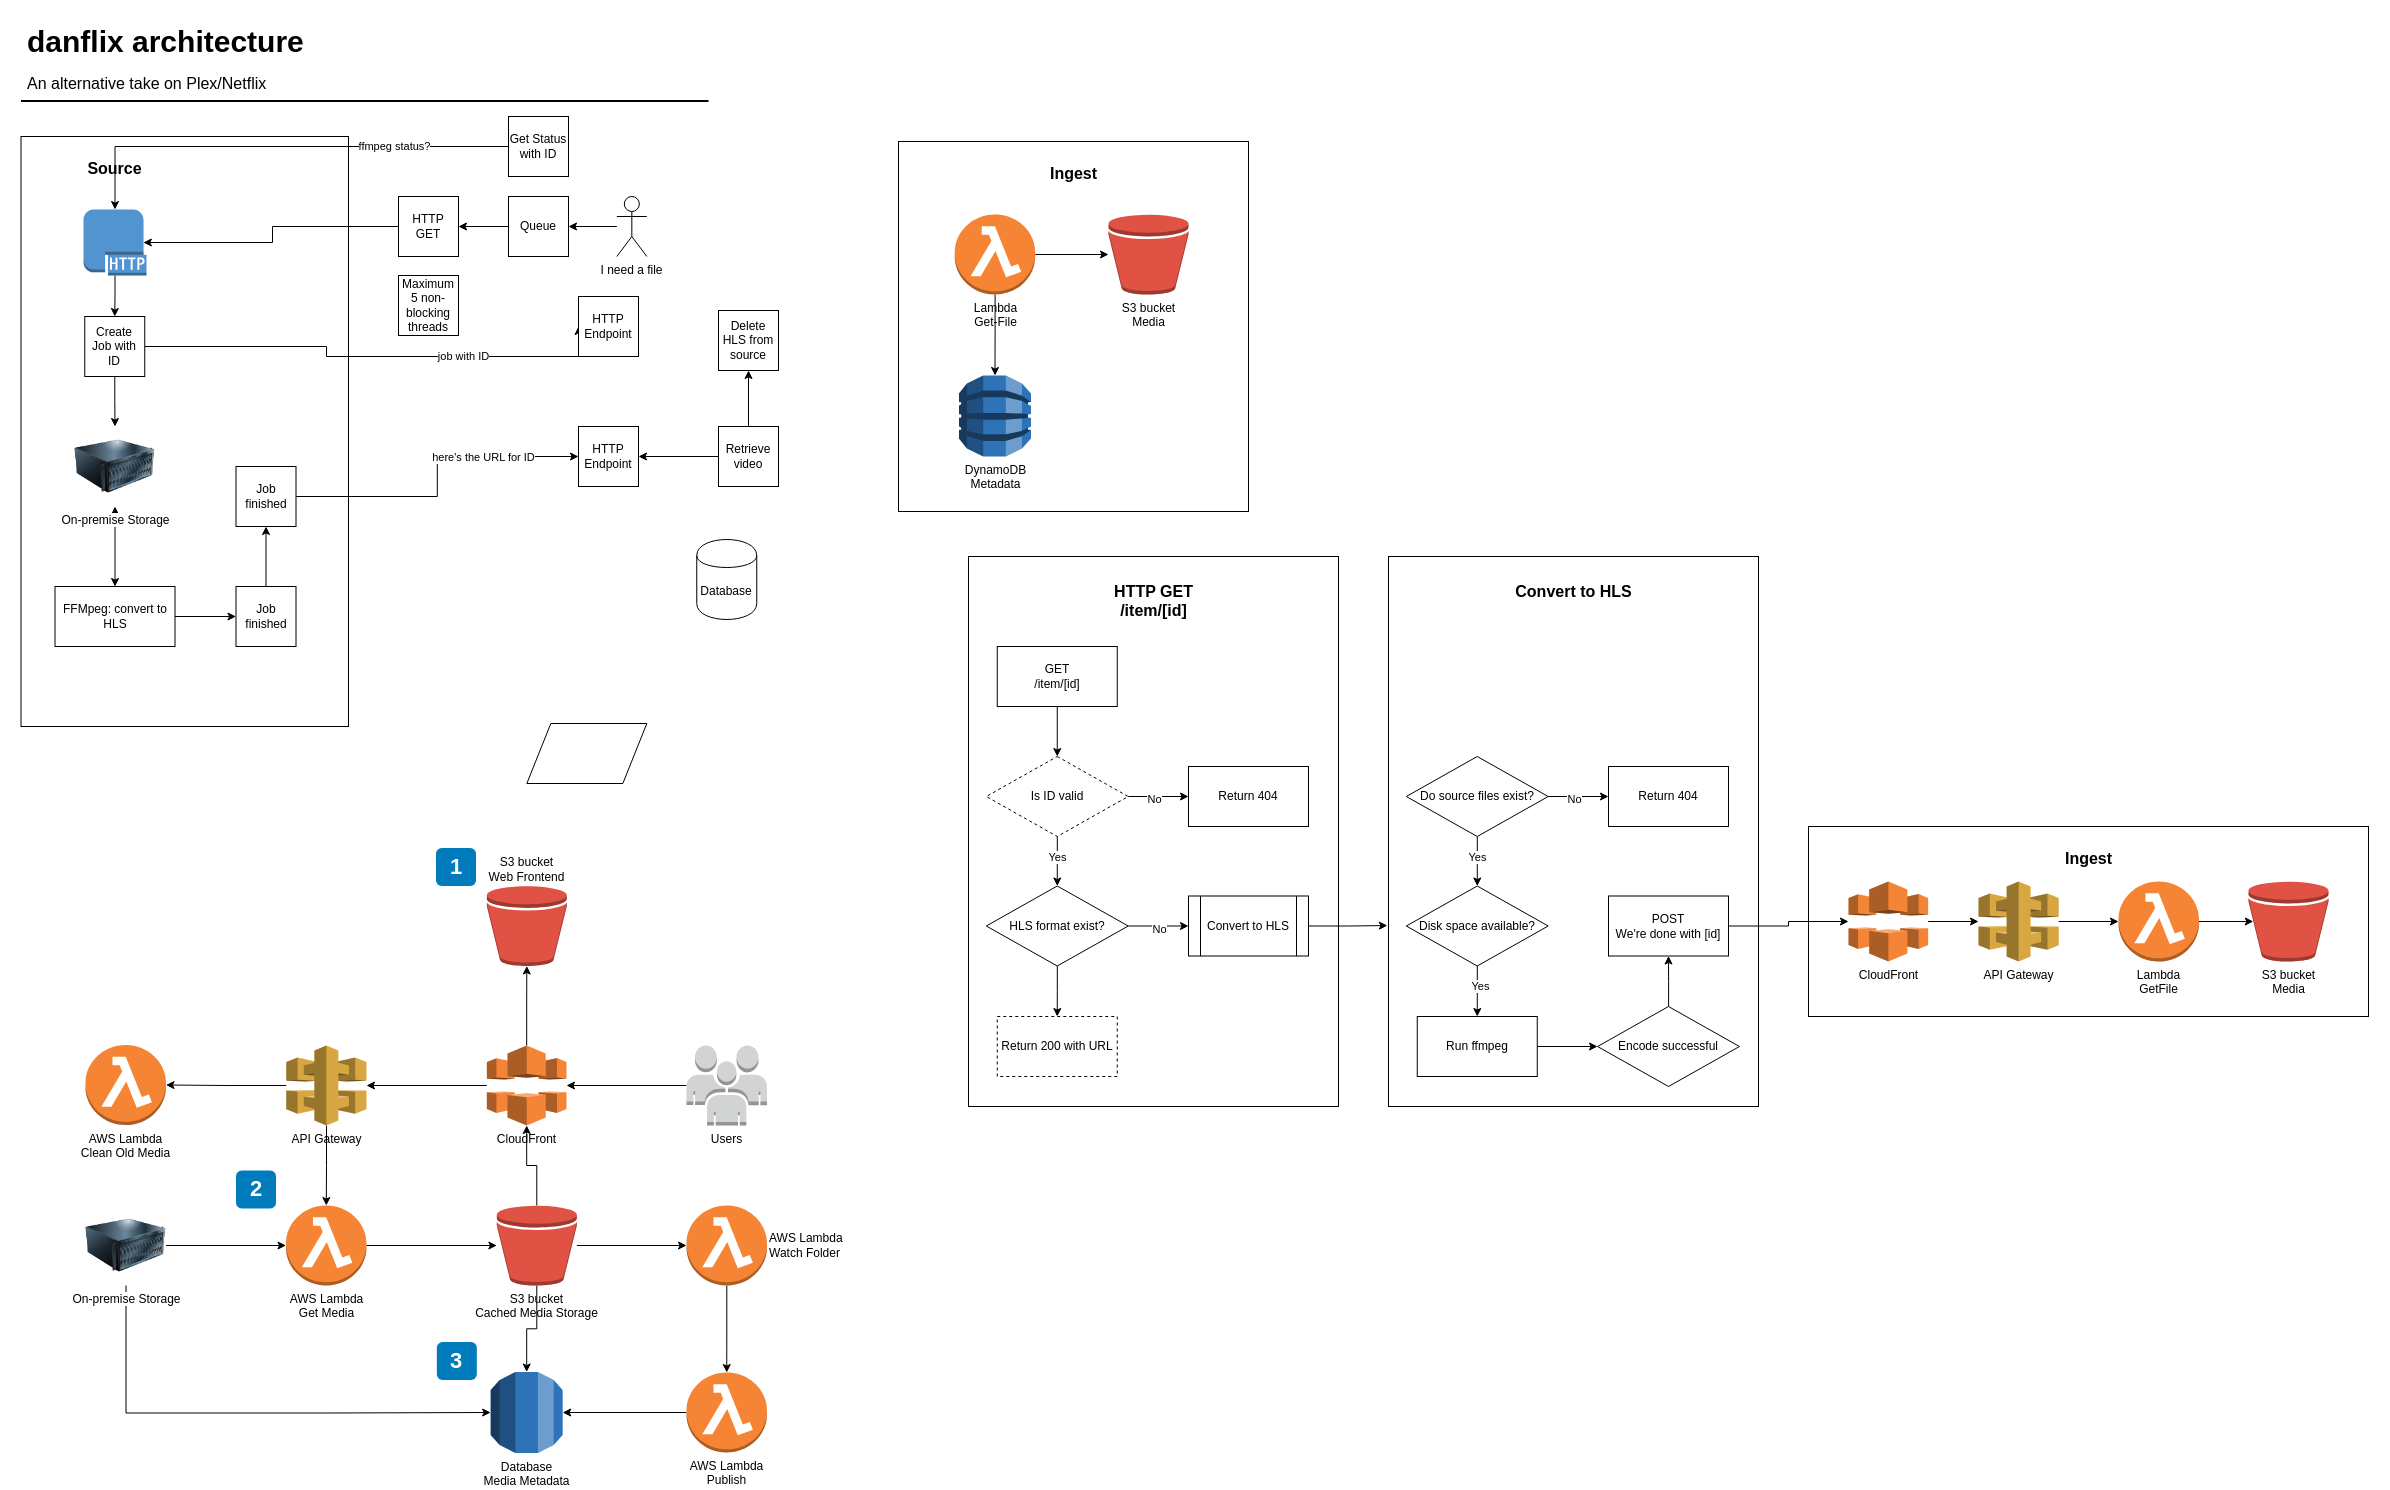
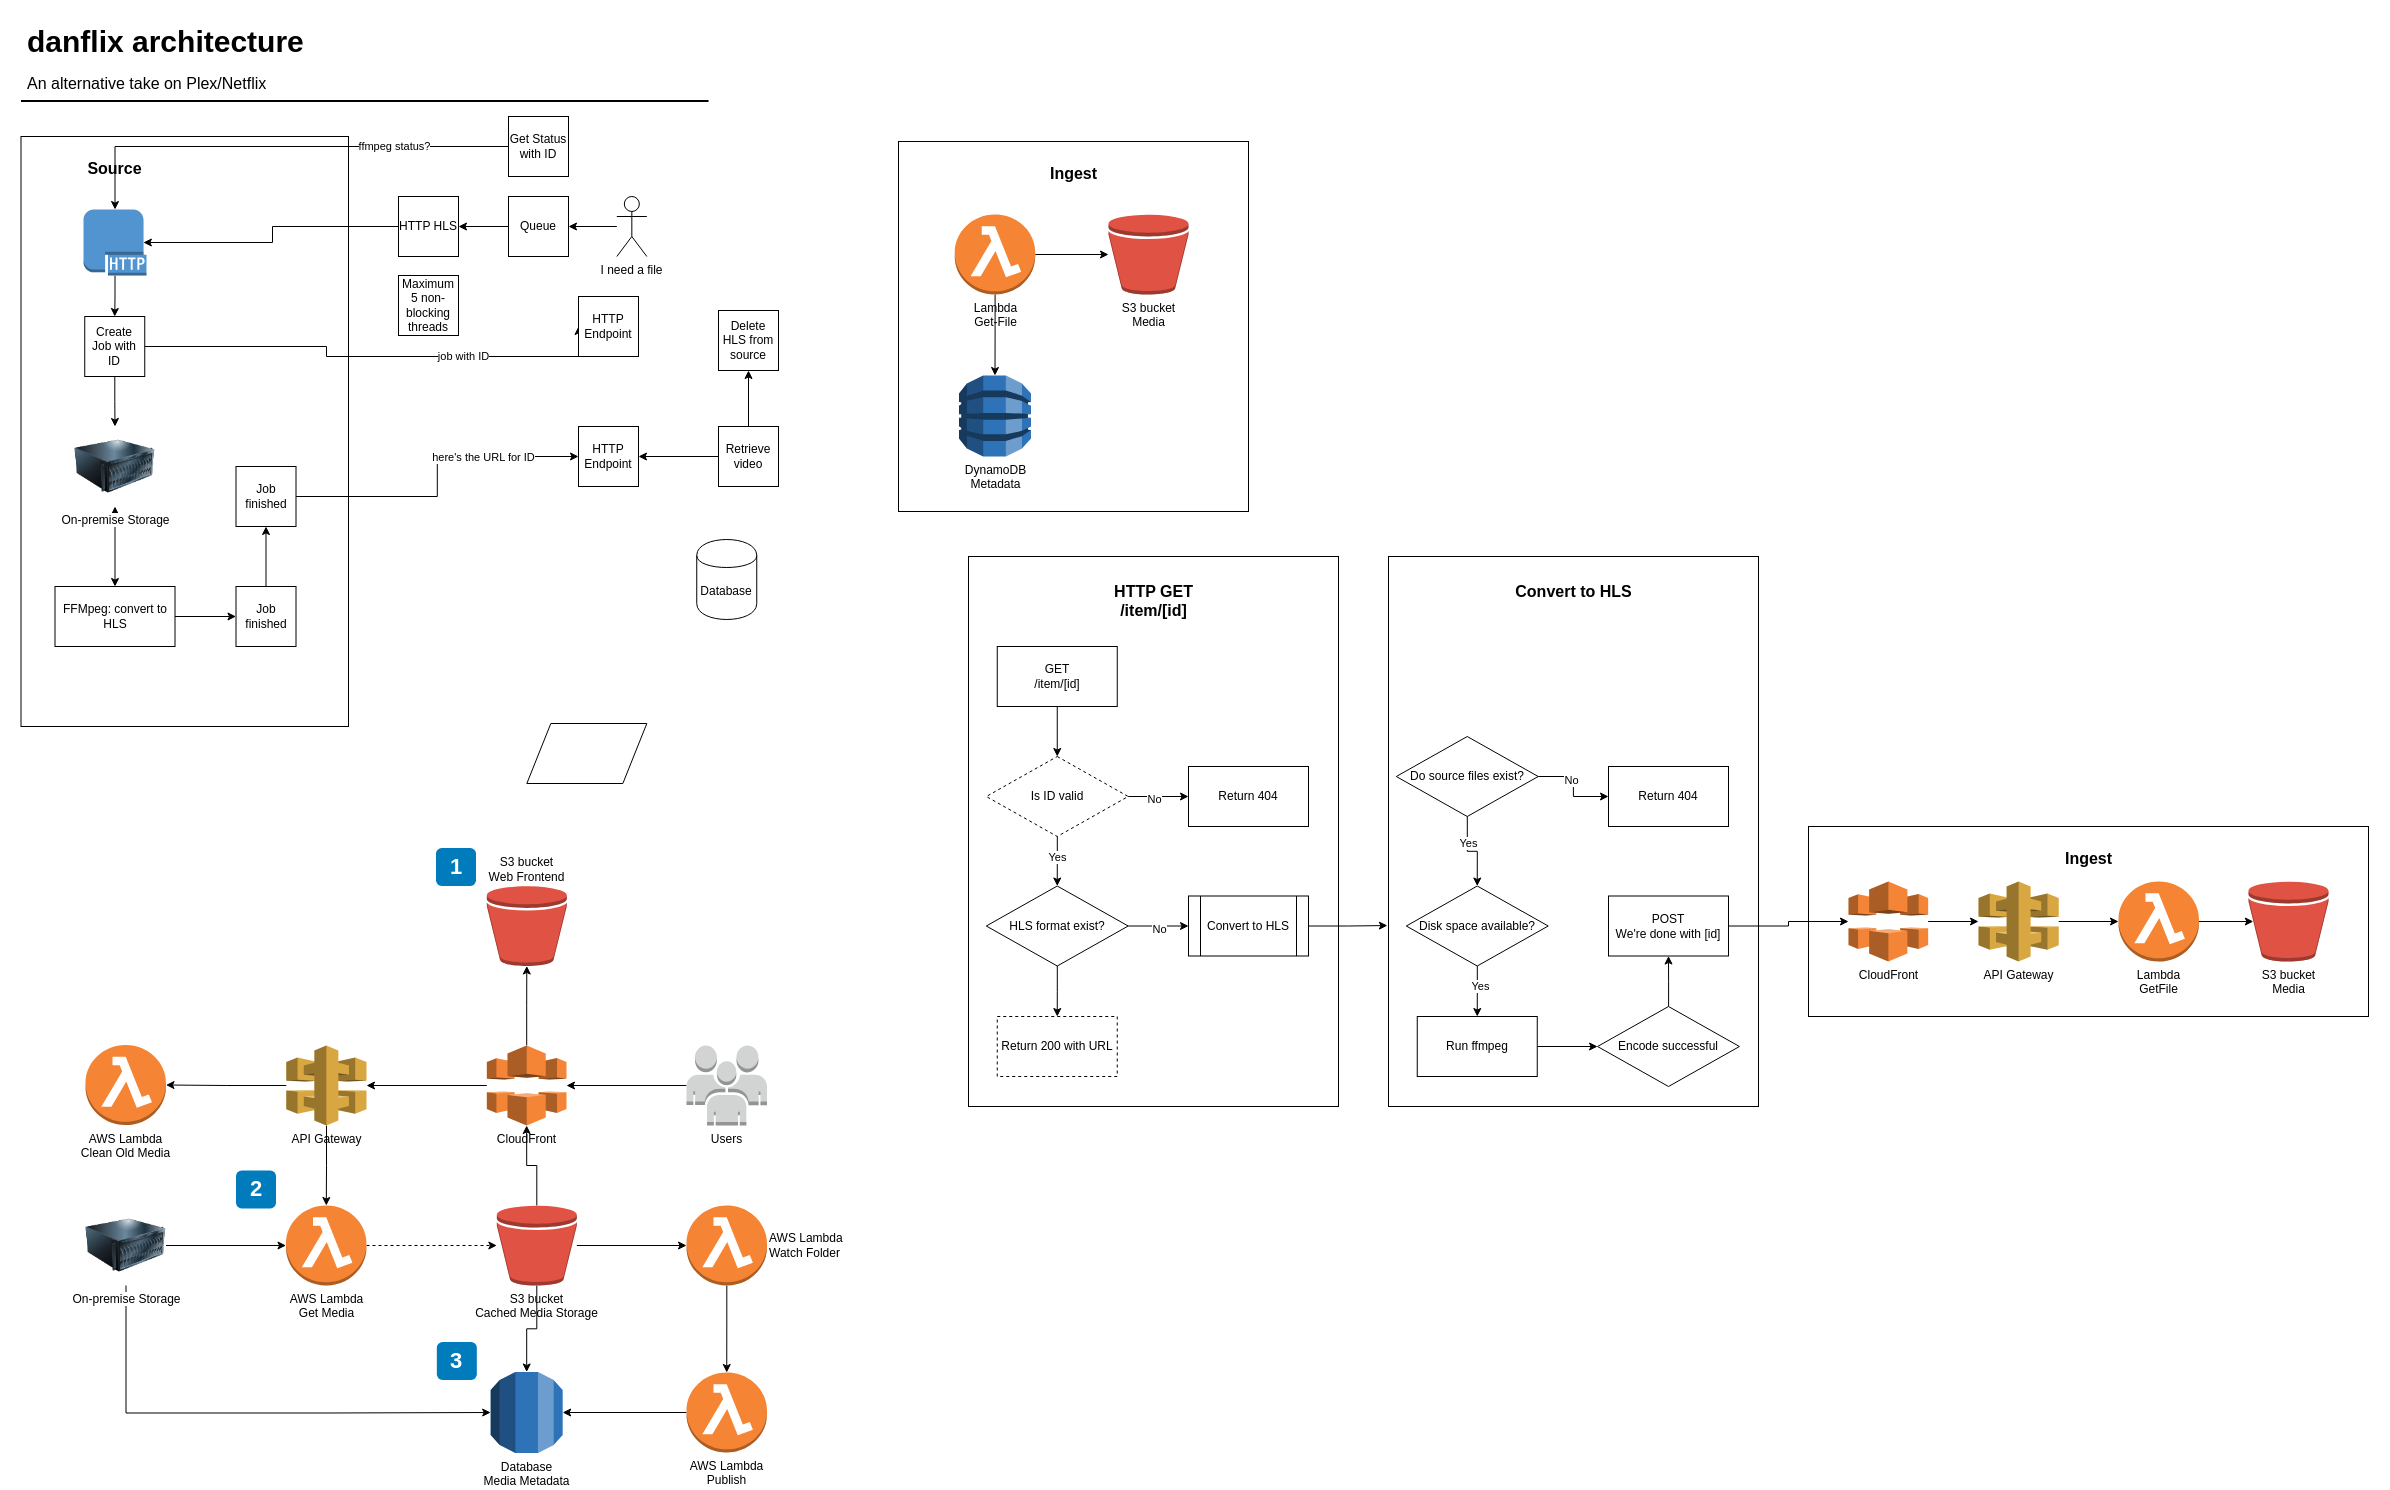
(429, 227) -> (429, 227)
(1477, 797) -> (1467, 777)
(428, 1246) -> (428, 1246)
